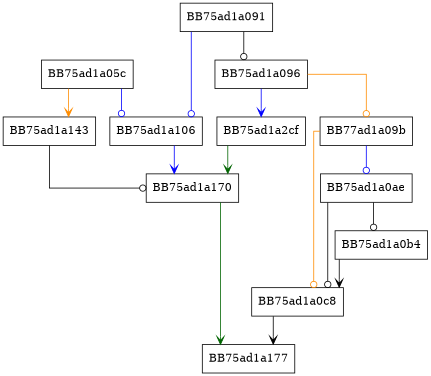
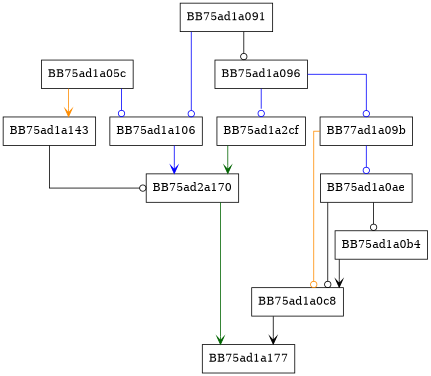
(355, 74) -> (355, 74)
(261, 99) -> (261, 99)
(192, 188) -> (192, 188)
